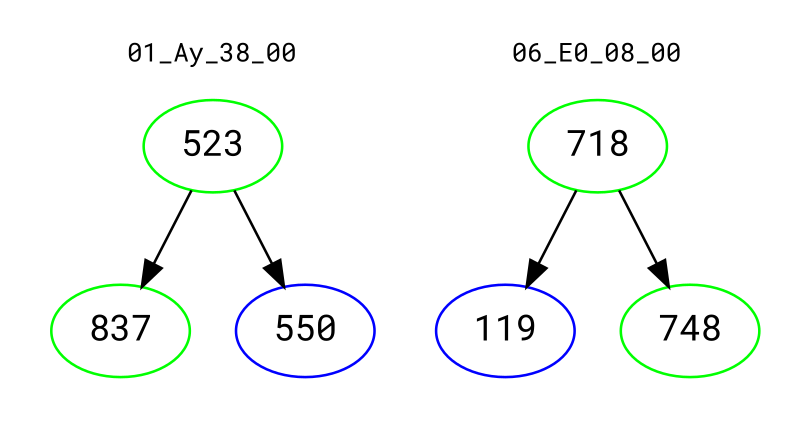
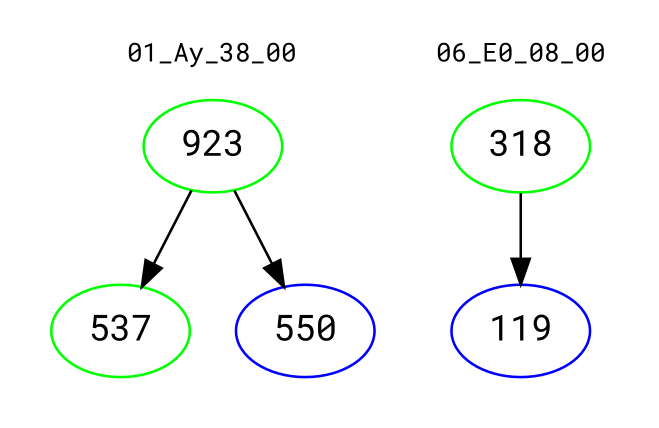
(213, 146) -> (213, 146)
(598, 146) -> (521, 146)
(121, 331) -> (121, 331)
(690, 331) -> none
